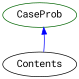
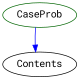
(44, 43) -> (35, 36)
